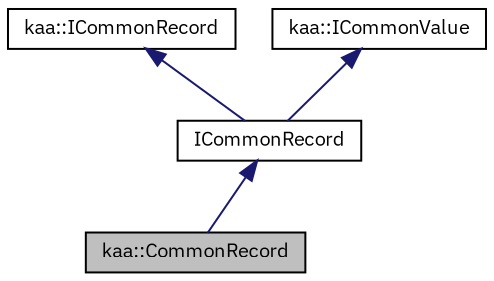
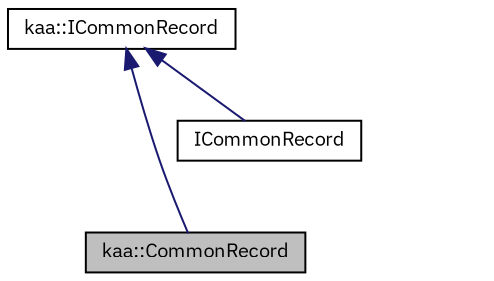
(379, 29) -> none
(227, 205) -> (157, 152)
